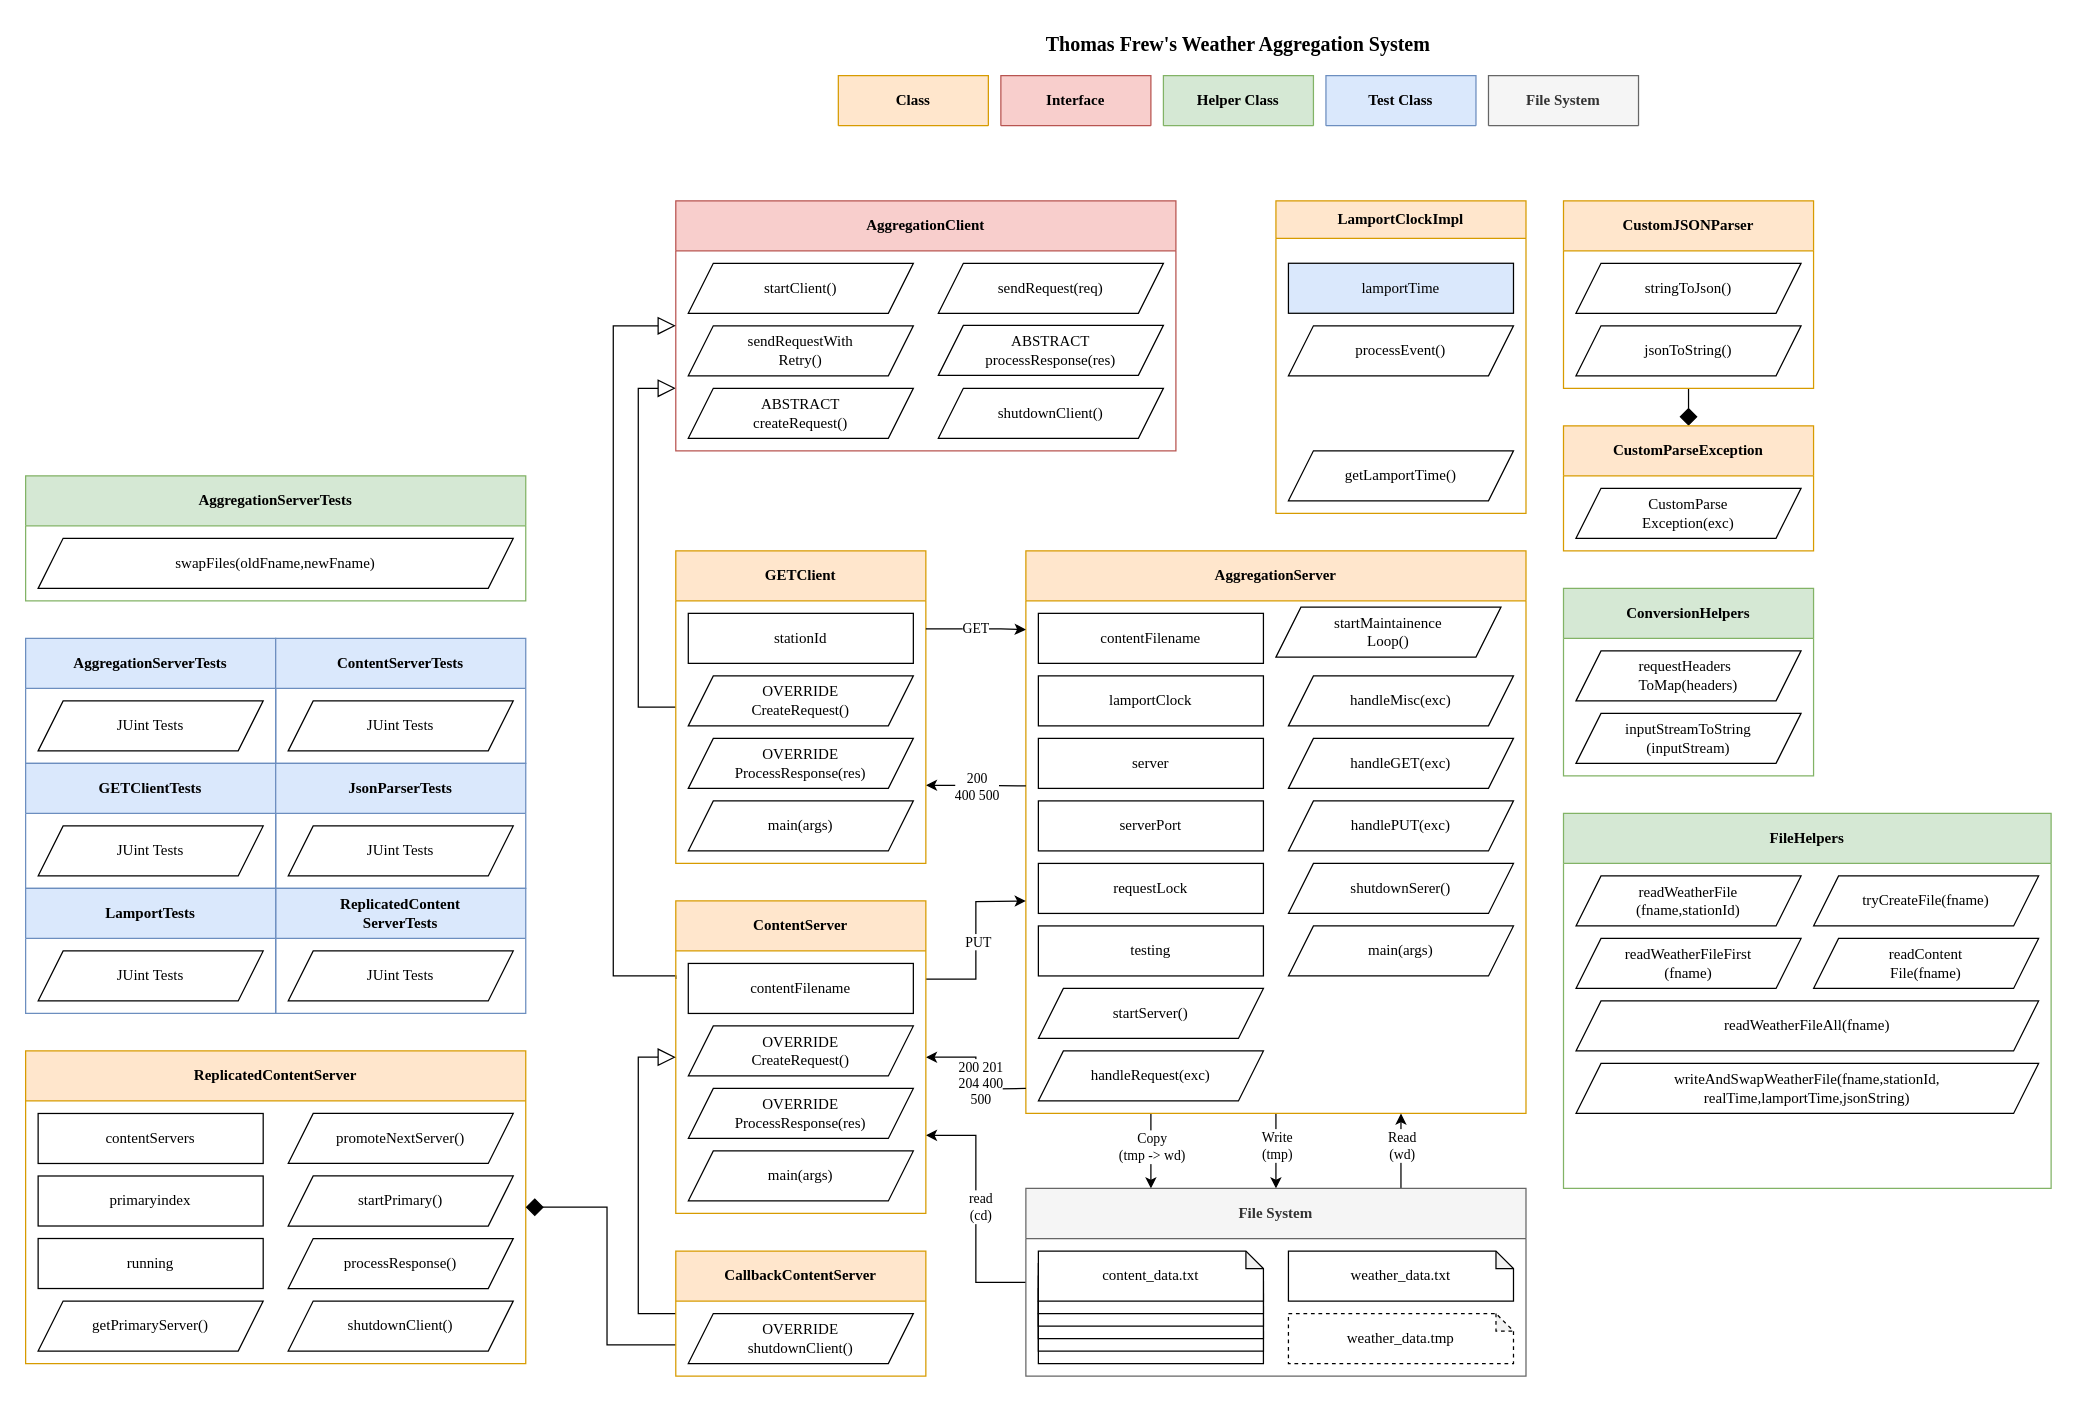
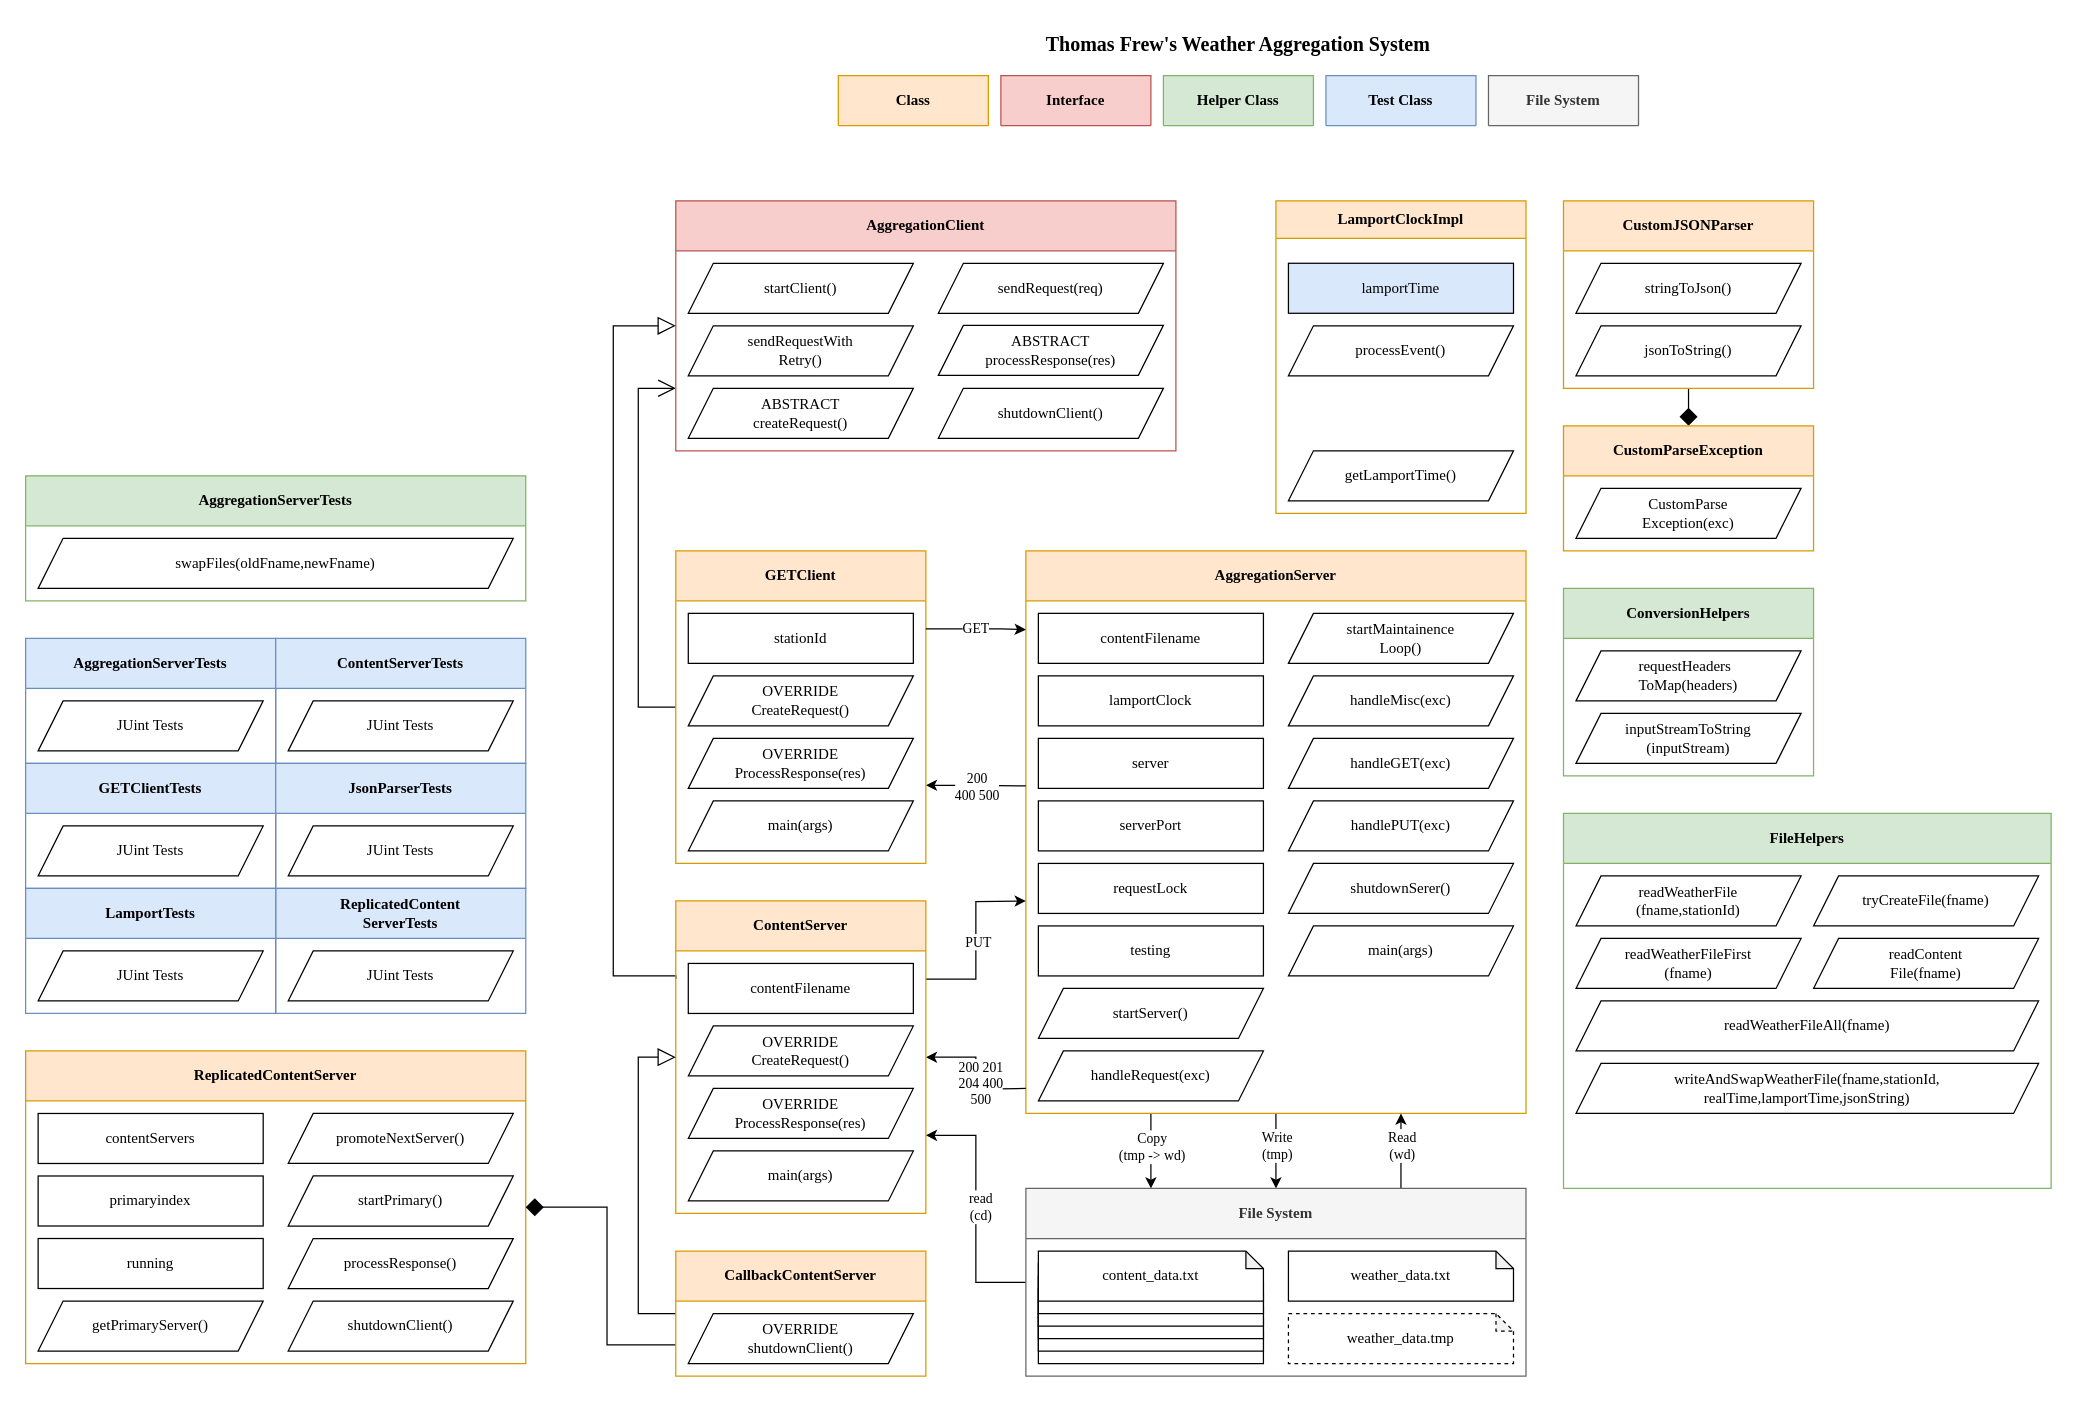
(657, 388) -> (665, 388)
(1388, 632) -> (1401, 638)
